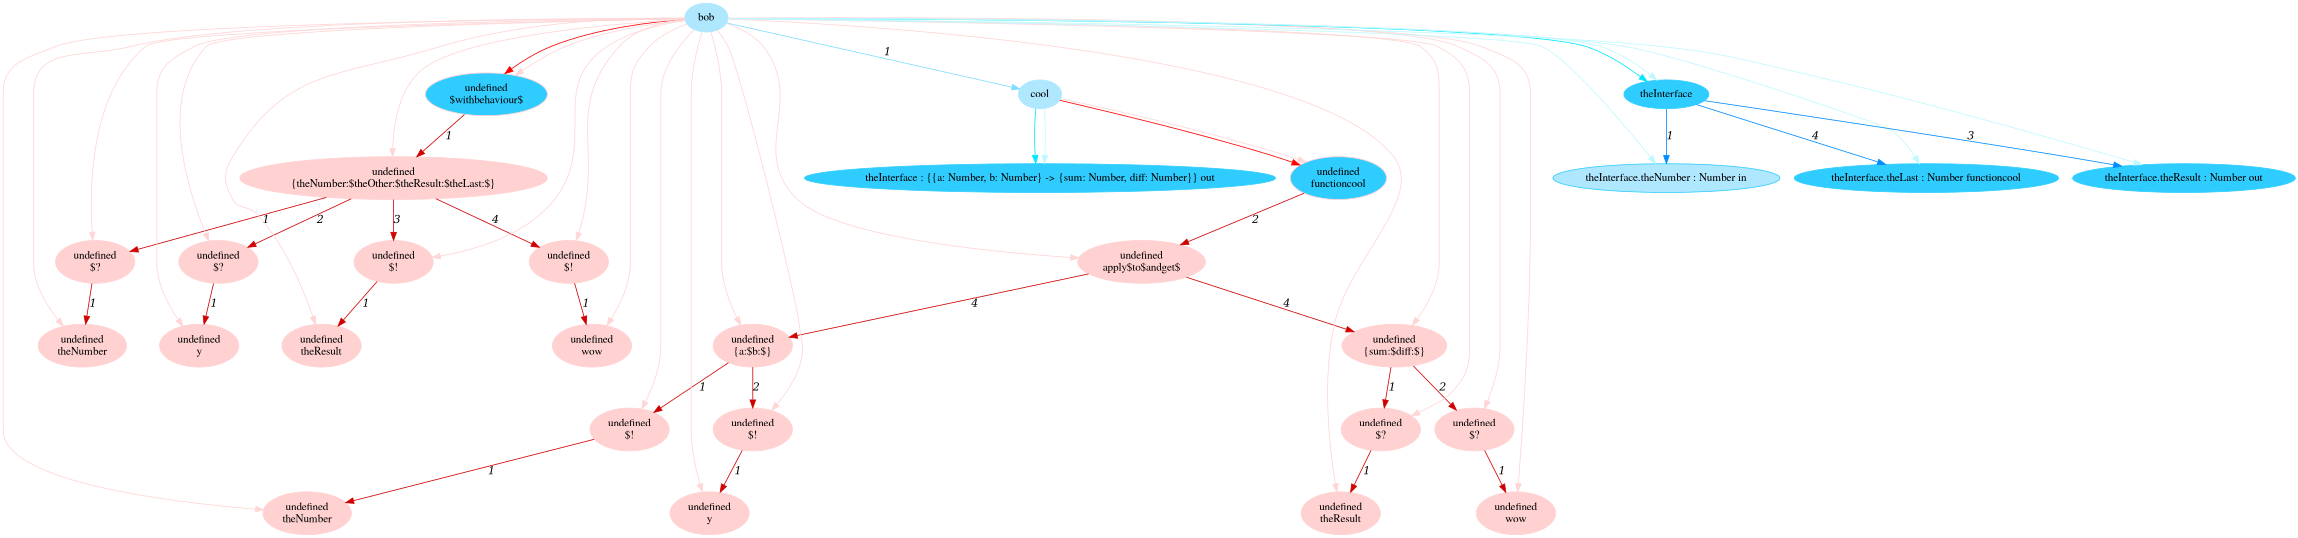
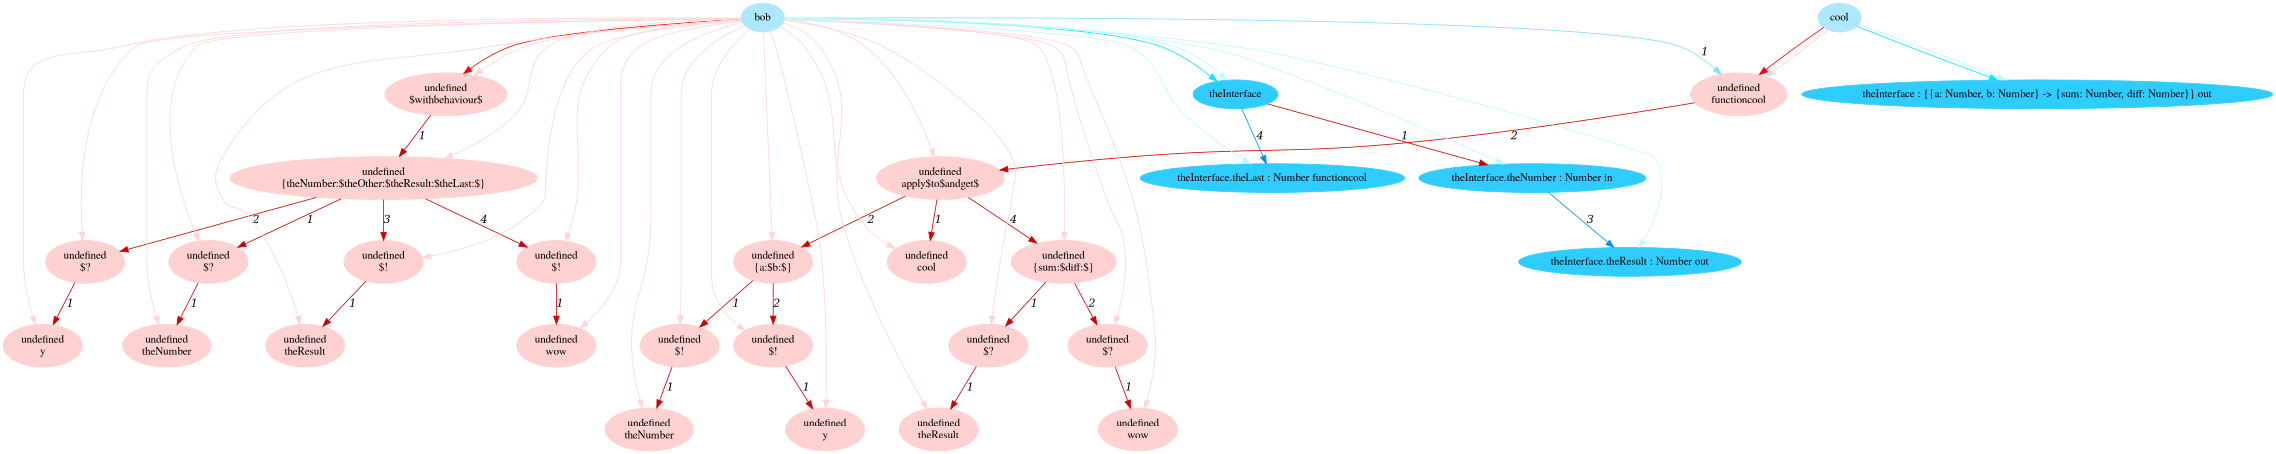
(869, 55) -> (1254, 20)
(486, 94) -> (446, 94)
(1666, 132) -> (1374, 133)
(1909, 132) -> (1578, 217)
(1338, 178) -> (1739, 94)
(1666, 178) -> (1532, 178)
none -> (927, 262)
(975, 304) -> (872, 220)
